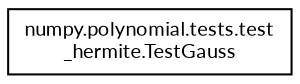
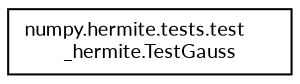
(150, 42) -> (150, 42)
